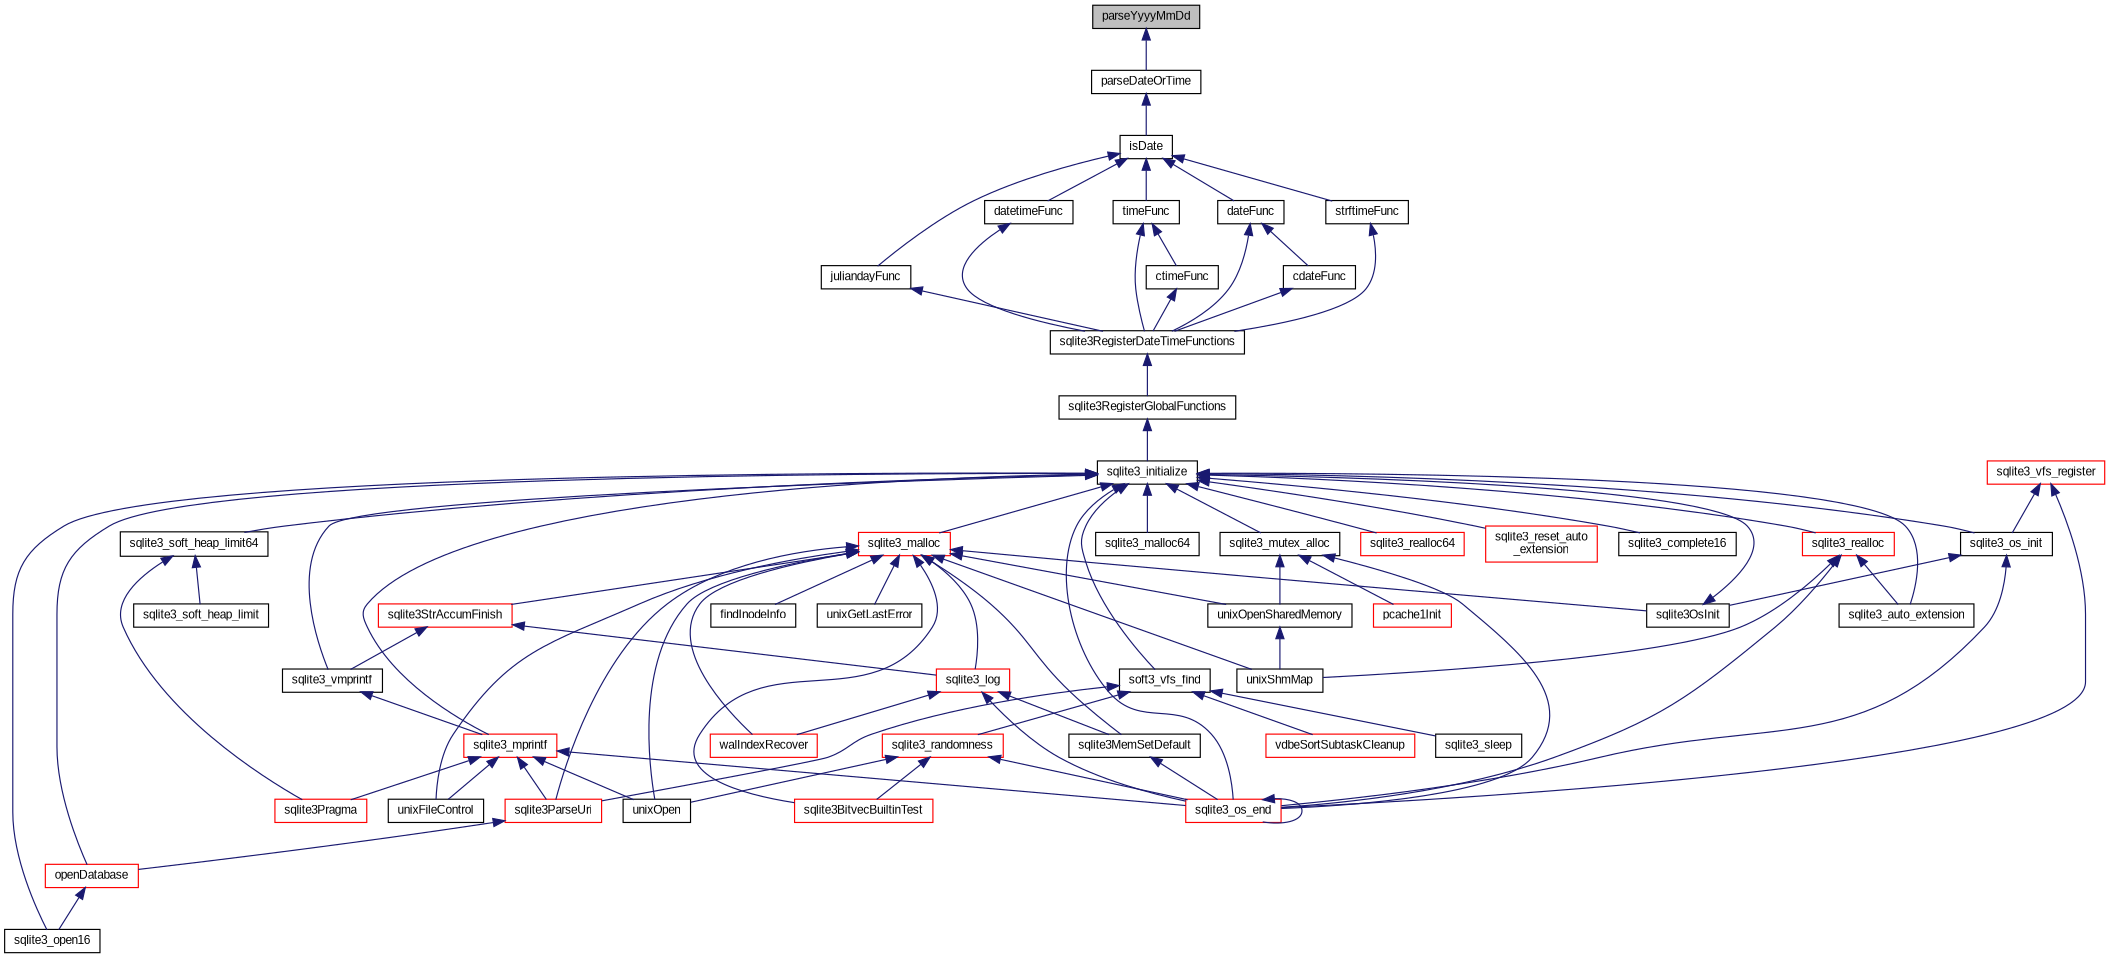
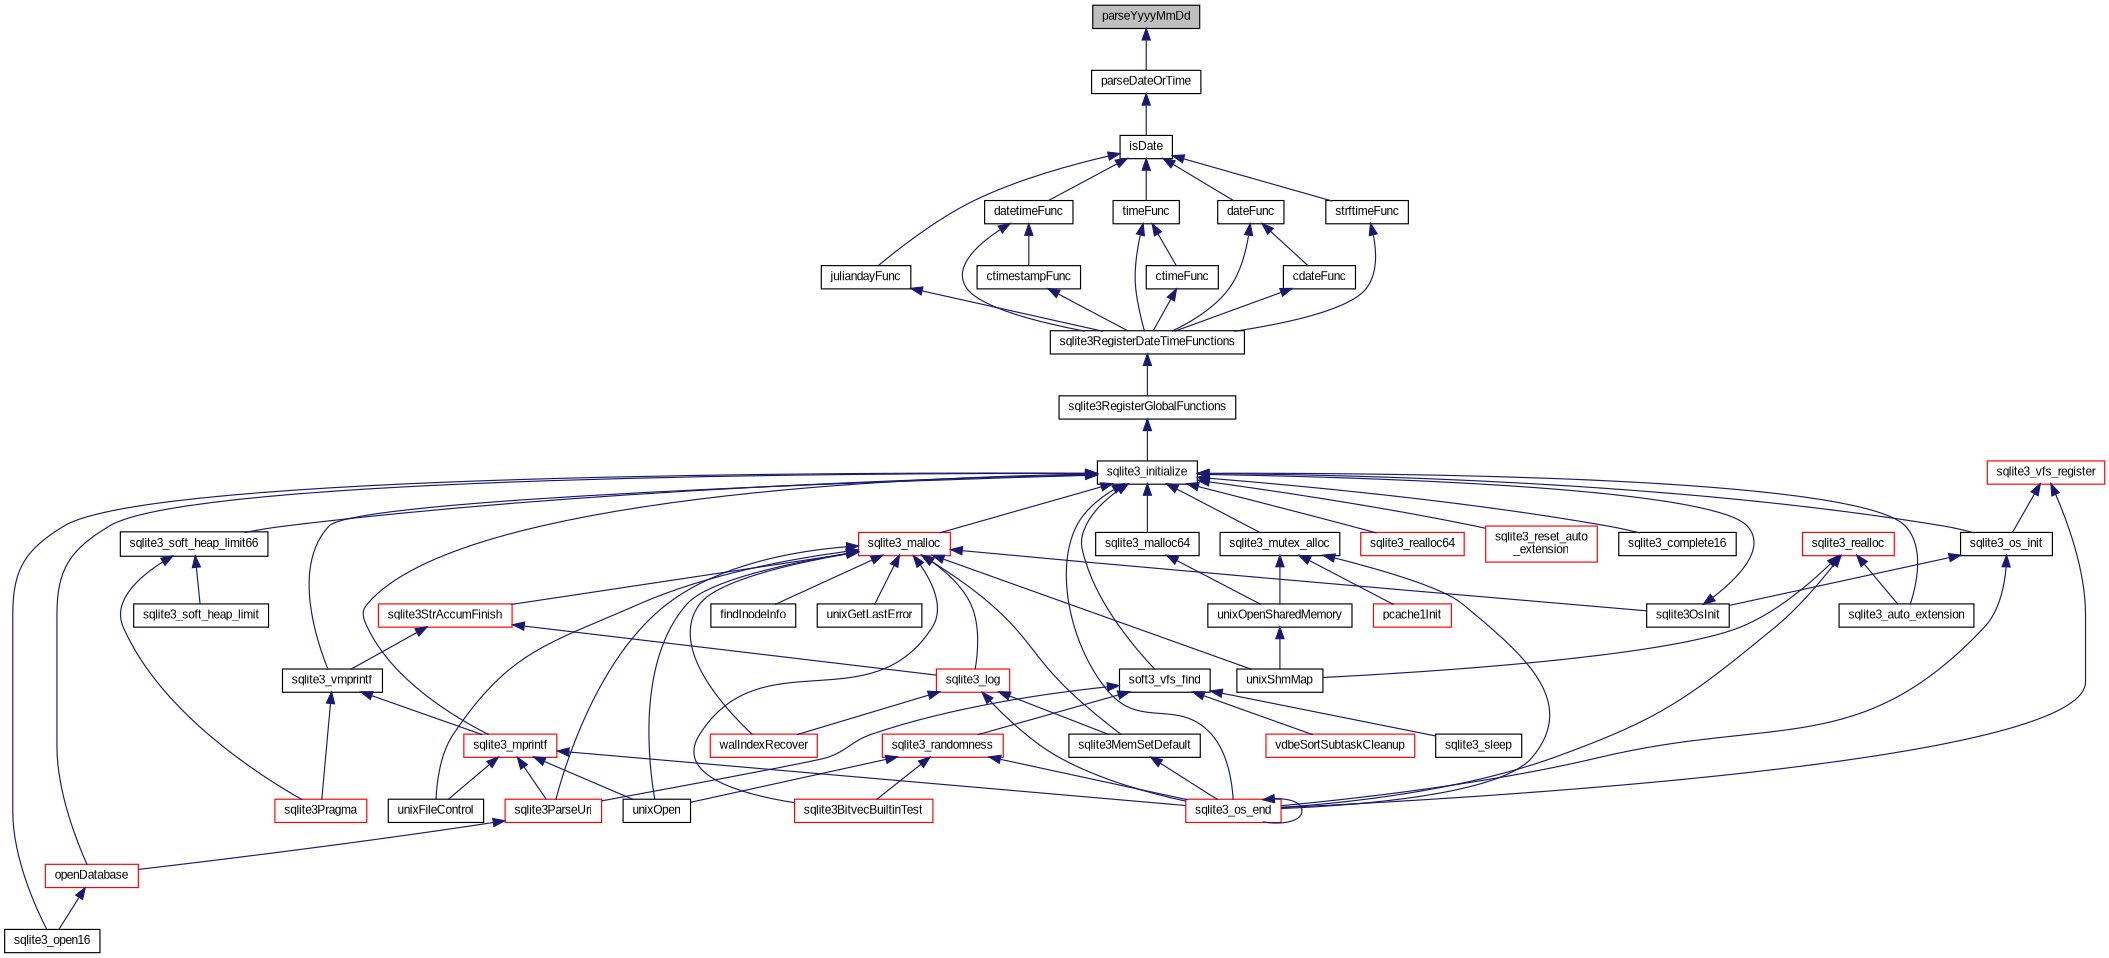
none -> (1029, 277)
(1574, 498) -> none
(194, 544) -> (194, 544)
(1081, 578) -> (1219, 583)
(410, 780) -> (326, 752)
